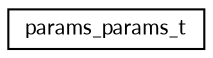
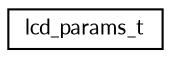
(106, 29) -> (85, 29)
